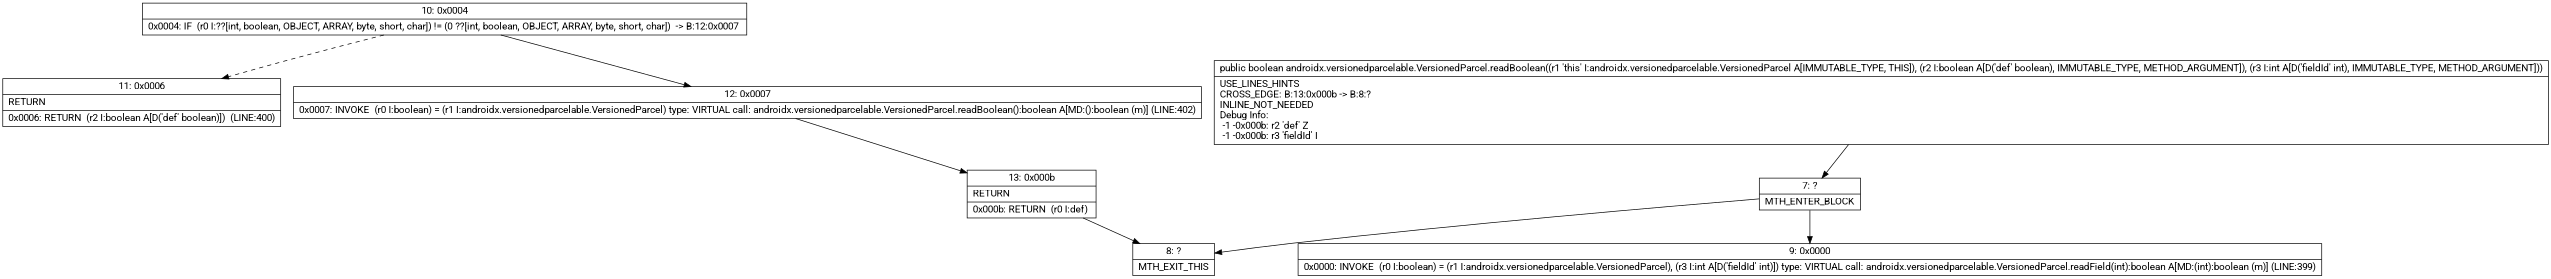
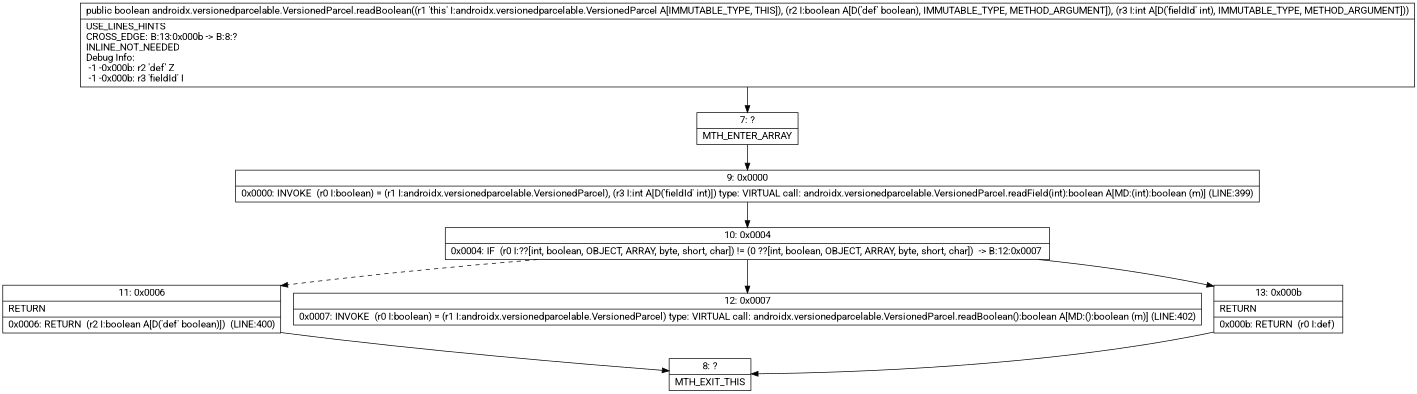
(878, 145) -> (1123, 270)
(1810, 202) -> (747, 136)
none -> (747, 211)
(1490, 223) -> (471, 354)
